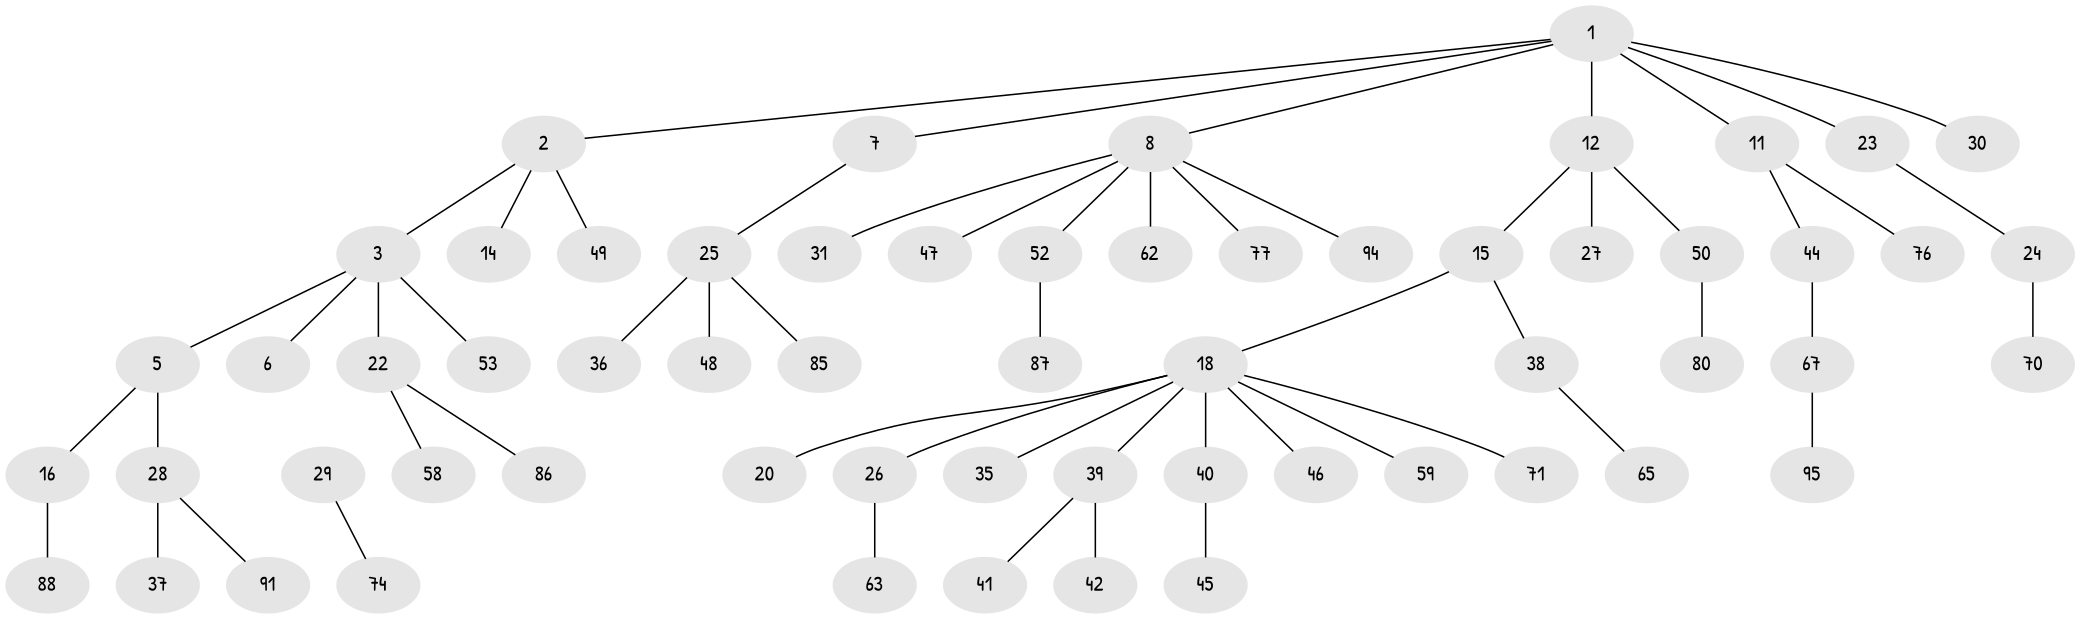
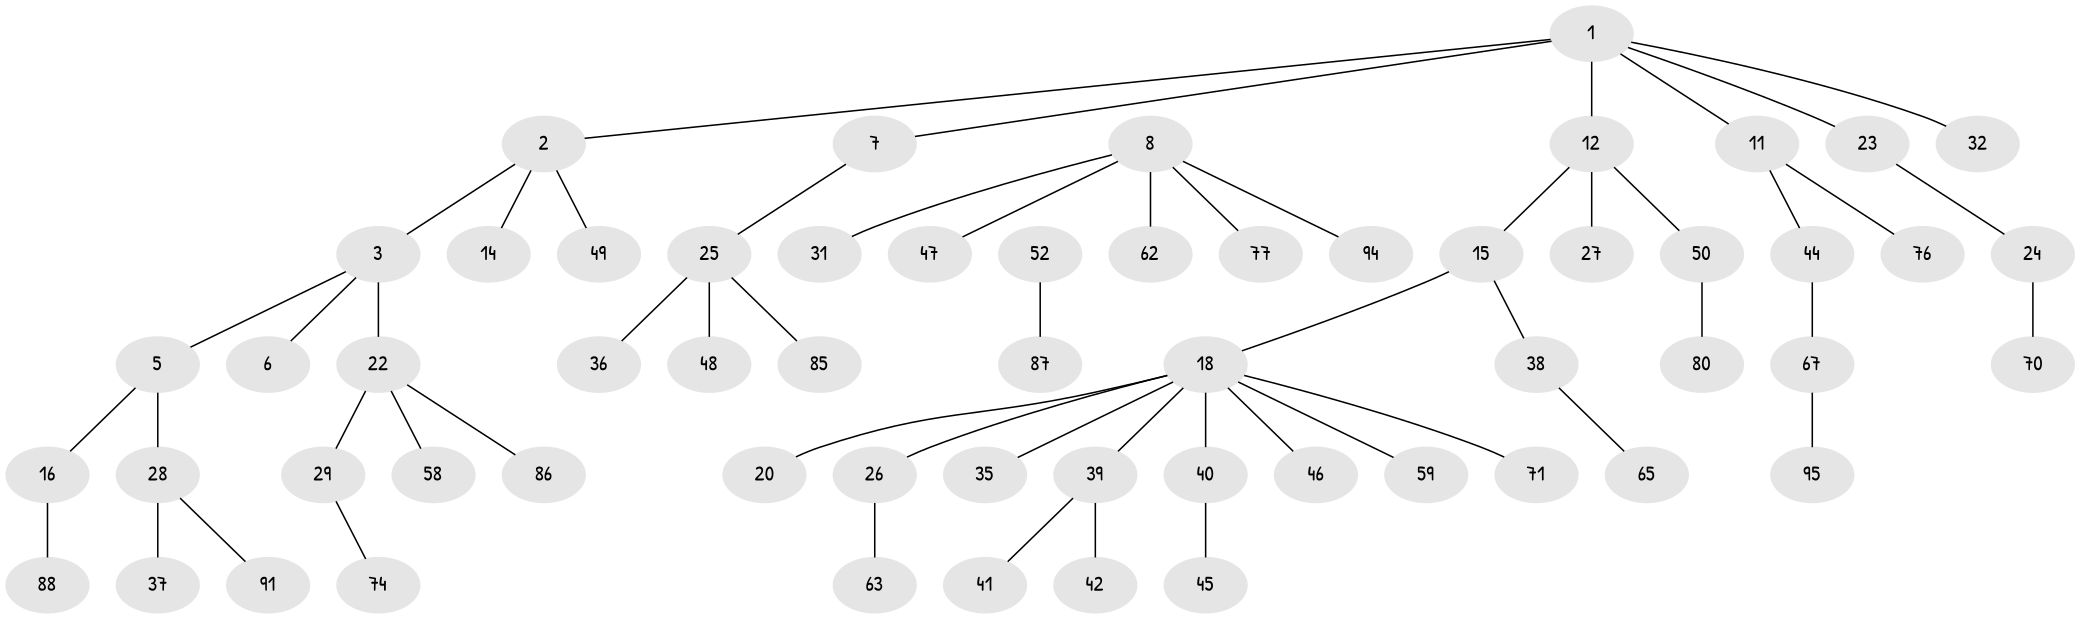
(1371, 89) -> none
(1978, 144) -> (1978, 144)
(1096, 199) -> none
(489, 365) -> none
none -> (351, 420)
